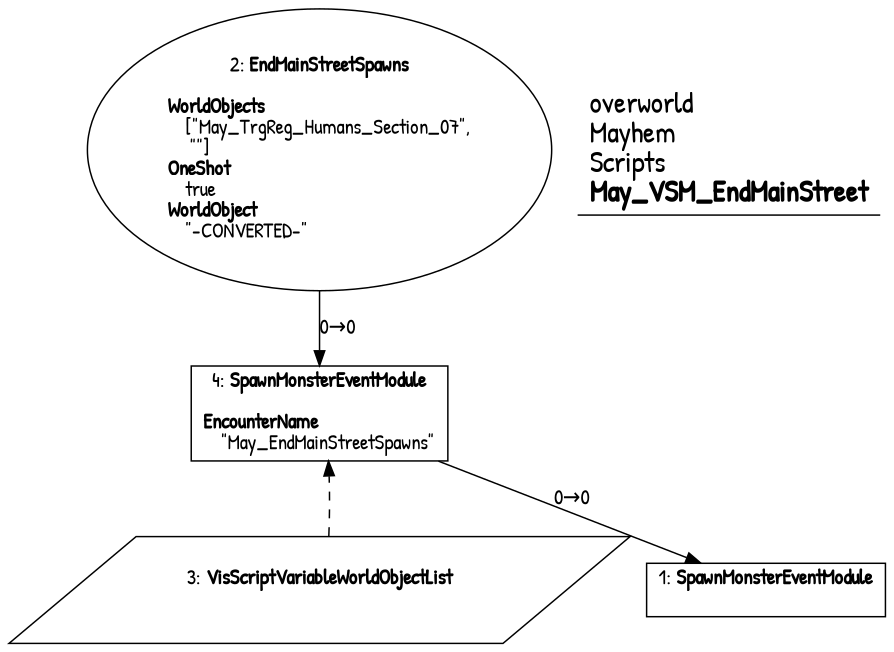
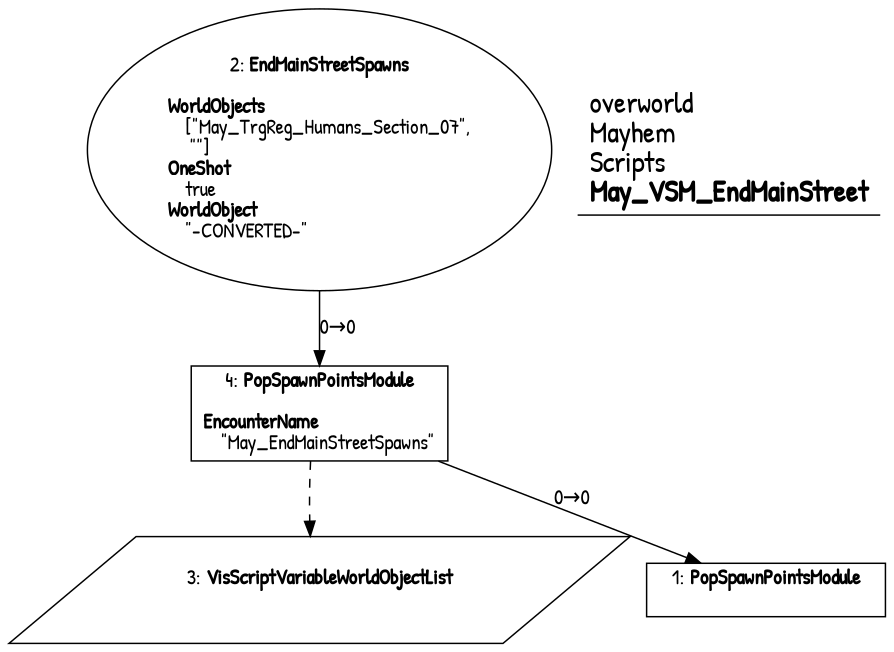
(328, 381) -> (328, 381)
(330, 506) -> (310, 491)
(775, 578) -> (775, 578)
